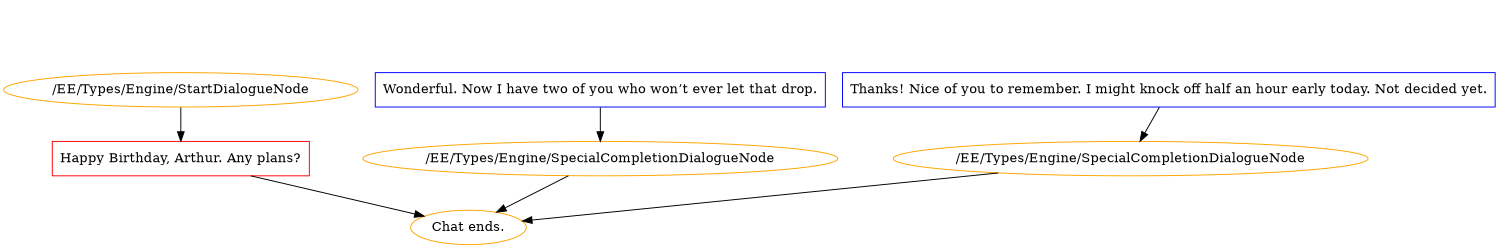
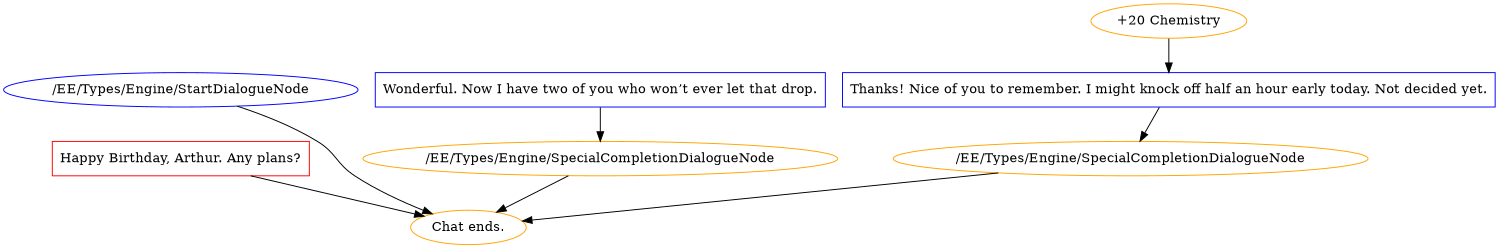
none -> (1169, 21)
(181, 90) -> (181, 90)
(181, 120) -> (333, 154)
